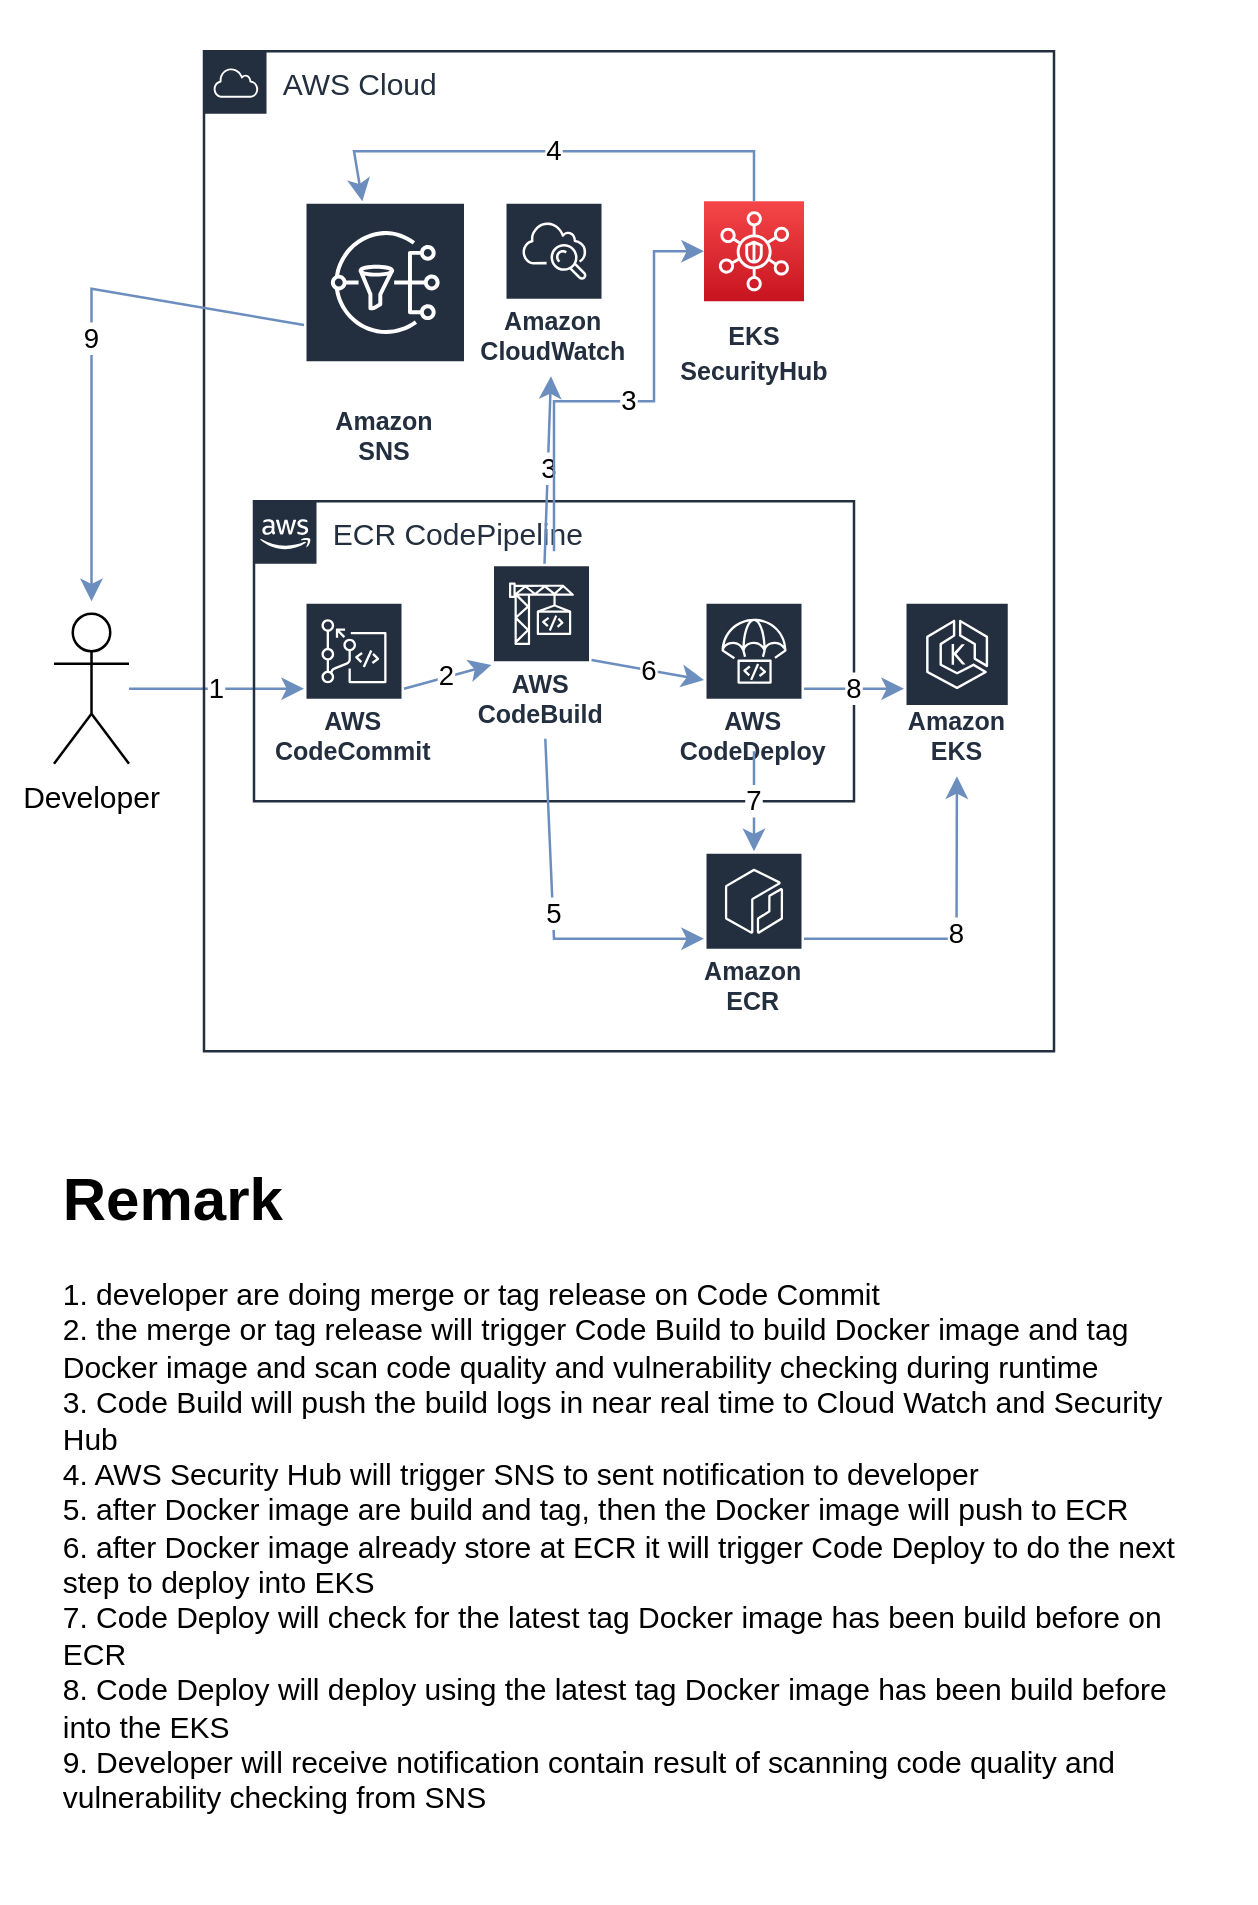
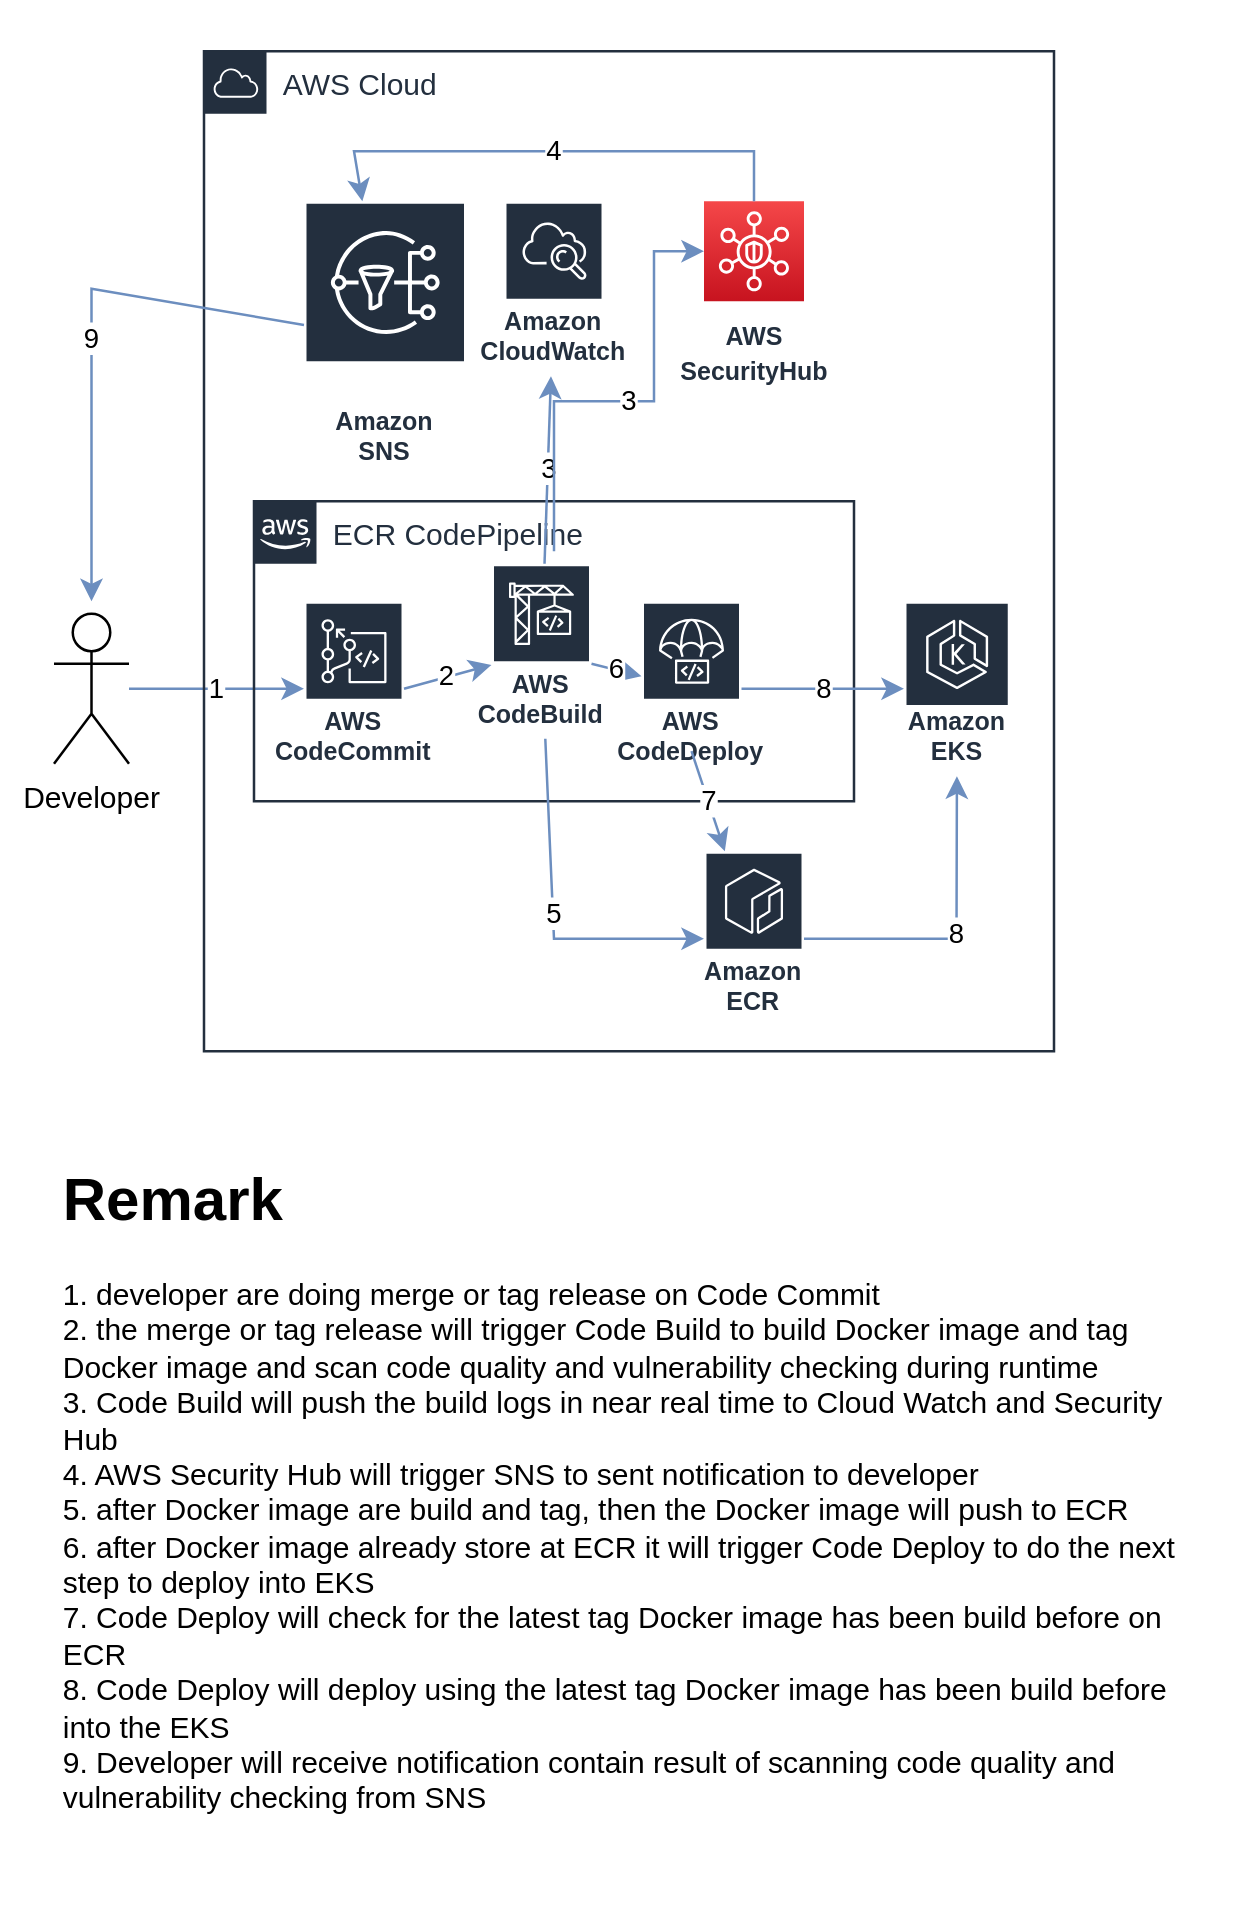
(755, 355) -> (755, 355)
(754, 689) -> (691, 689)
